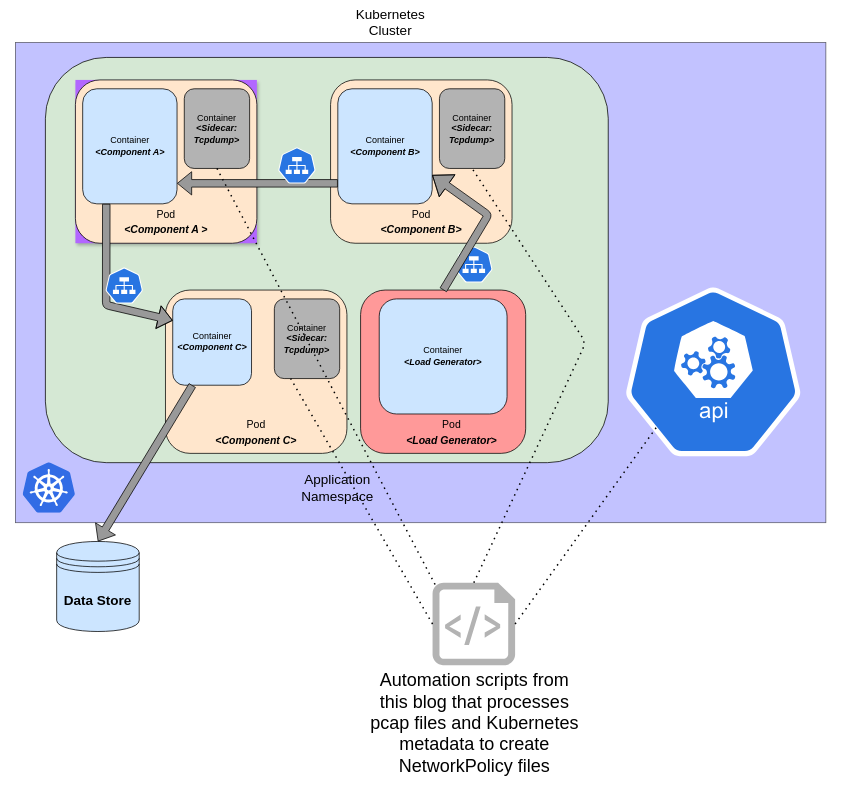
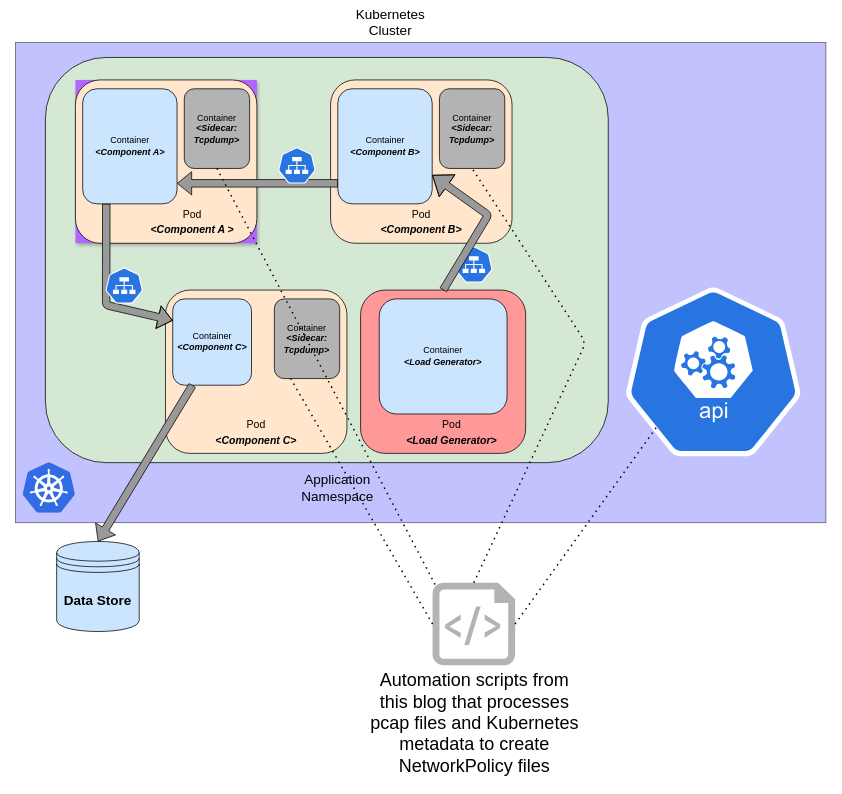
(166, 221) -> (192, 221)
